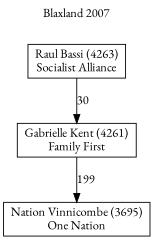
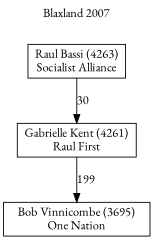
(77, 140) -> (77, 140)
(77, 219) -> (77, 219)
